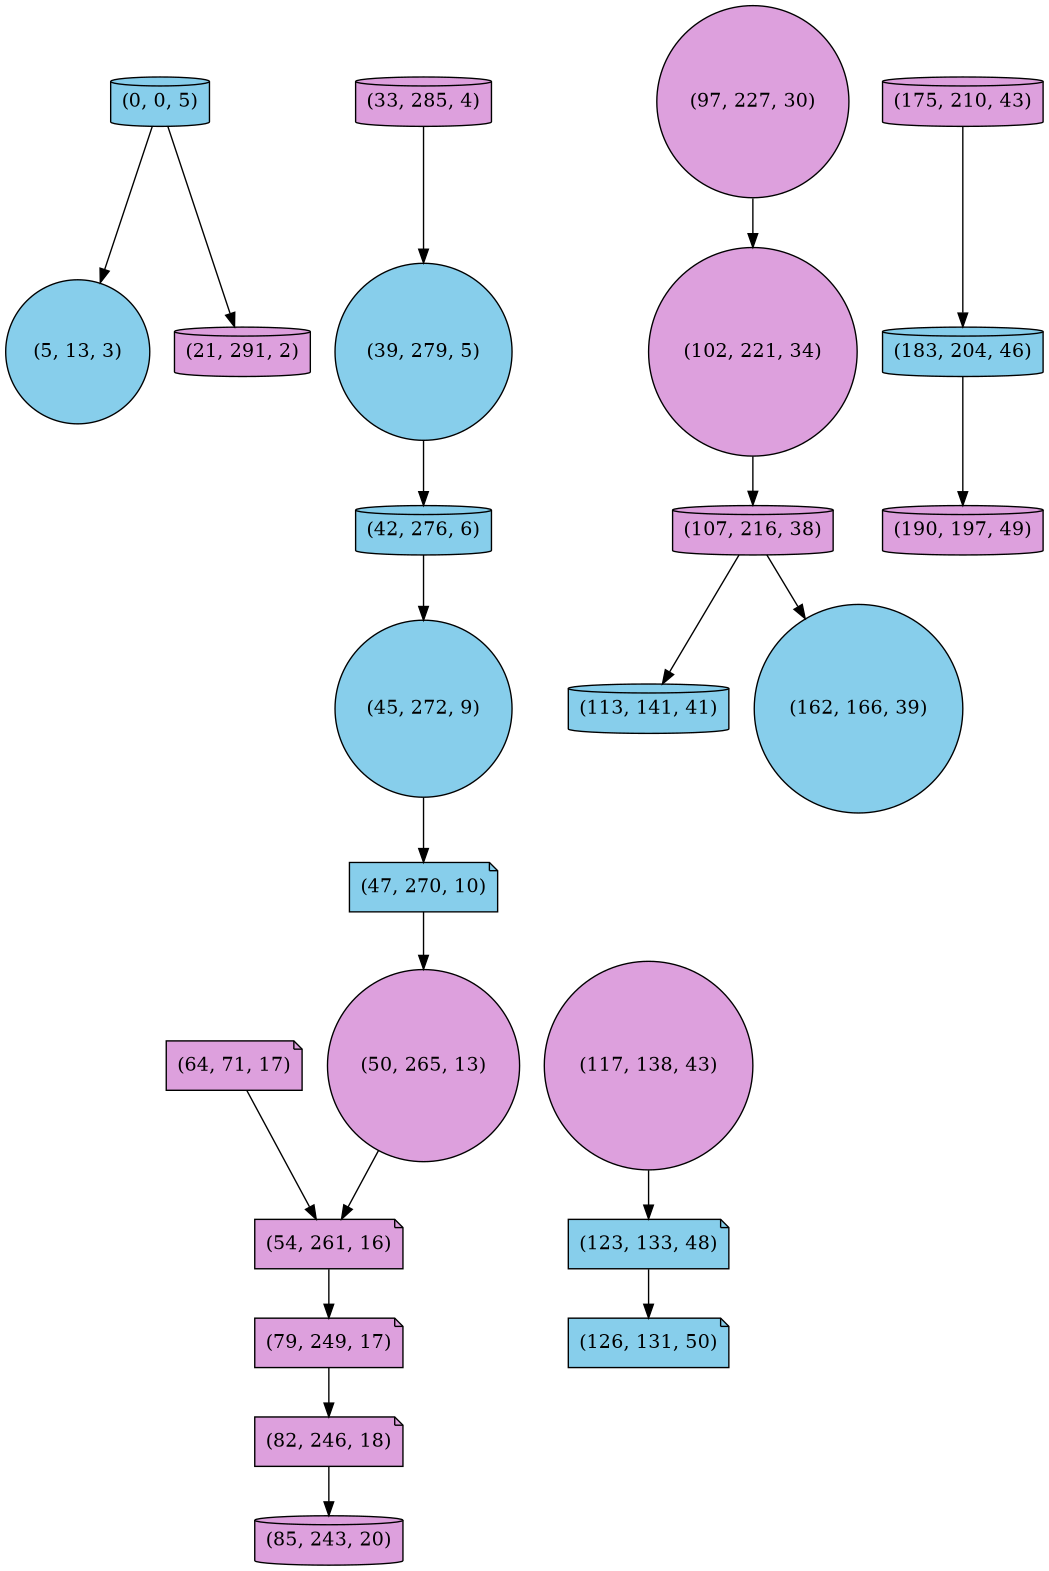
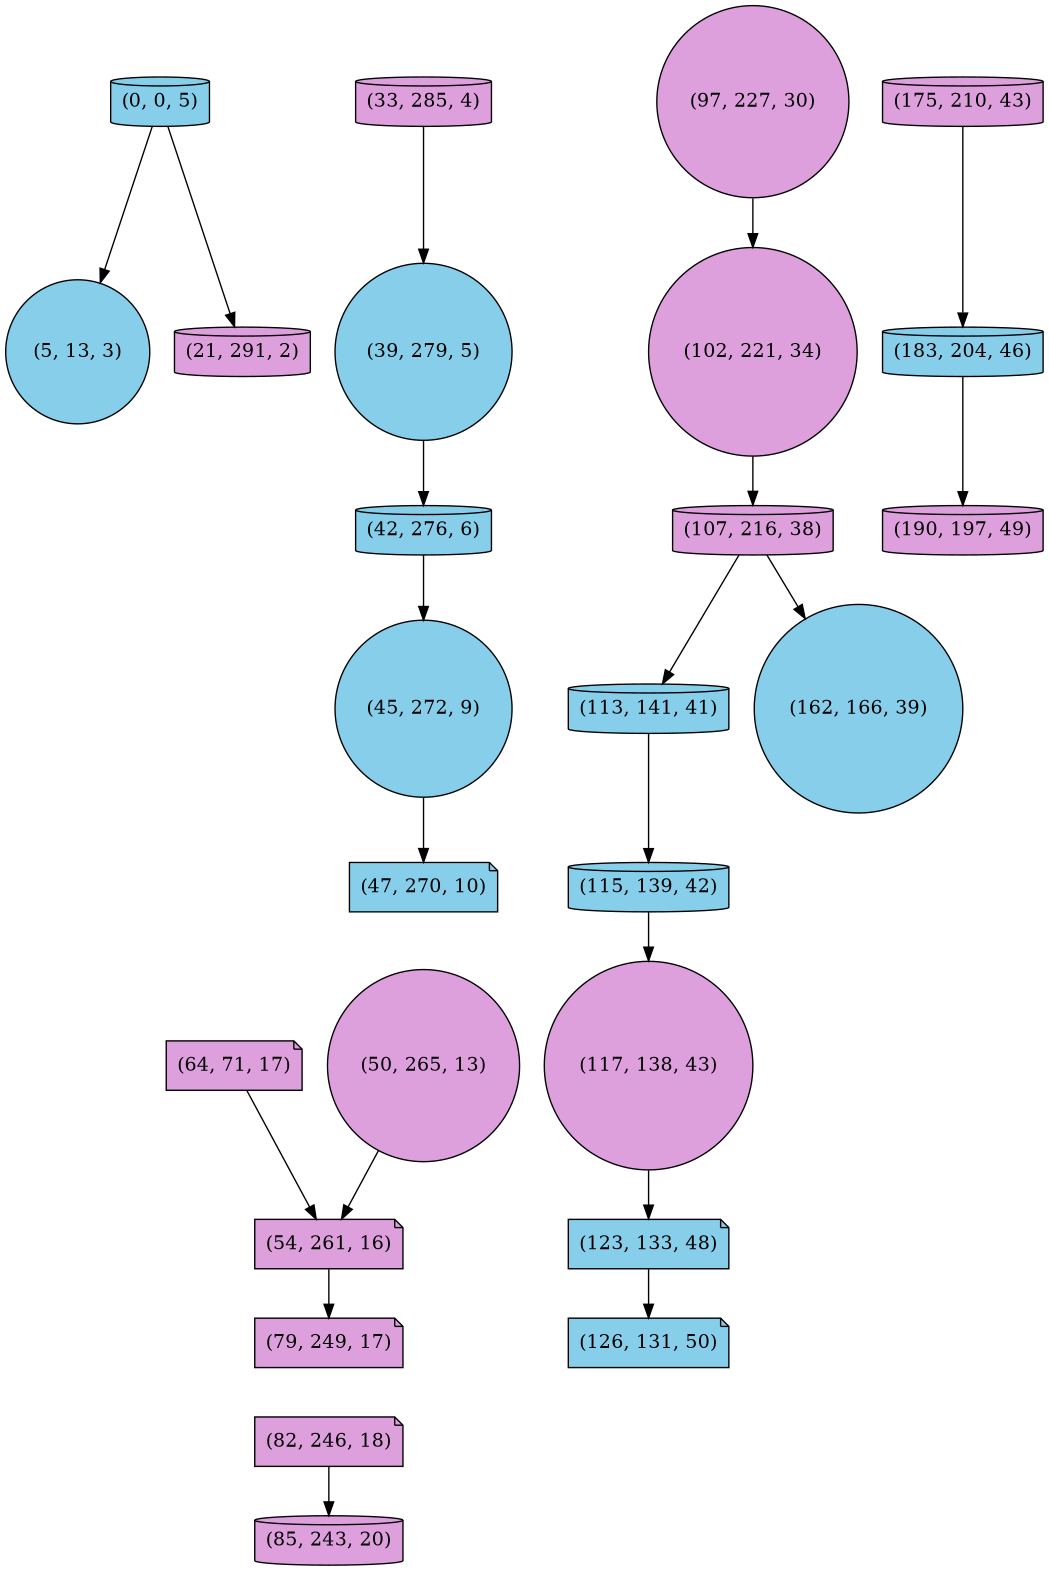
none -> (649, 887)
(424, 934) -> none
(329, 1386) -> none
